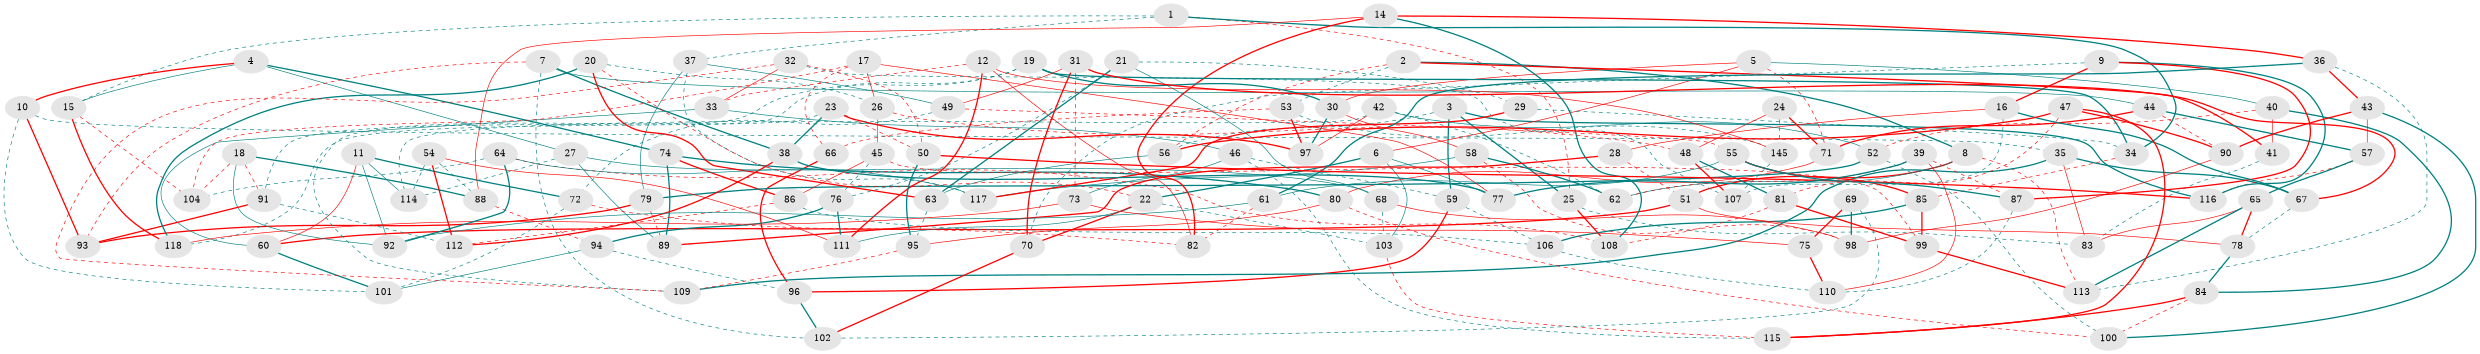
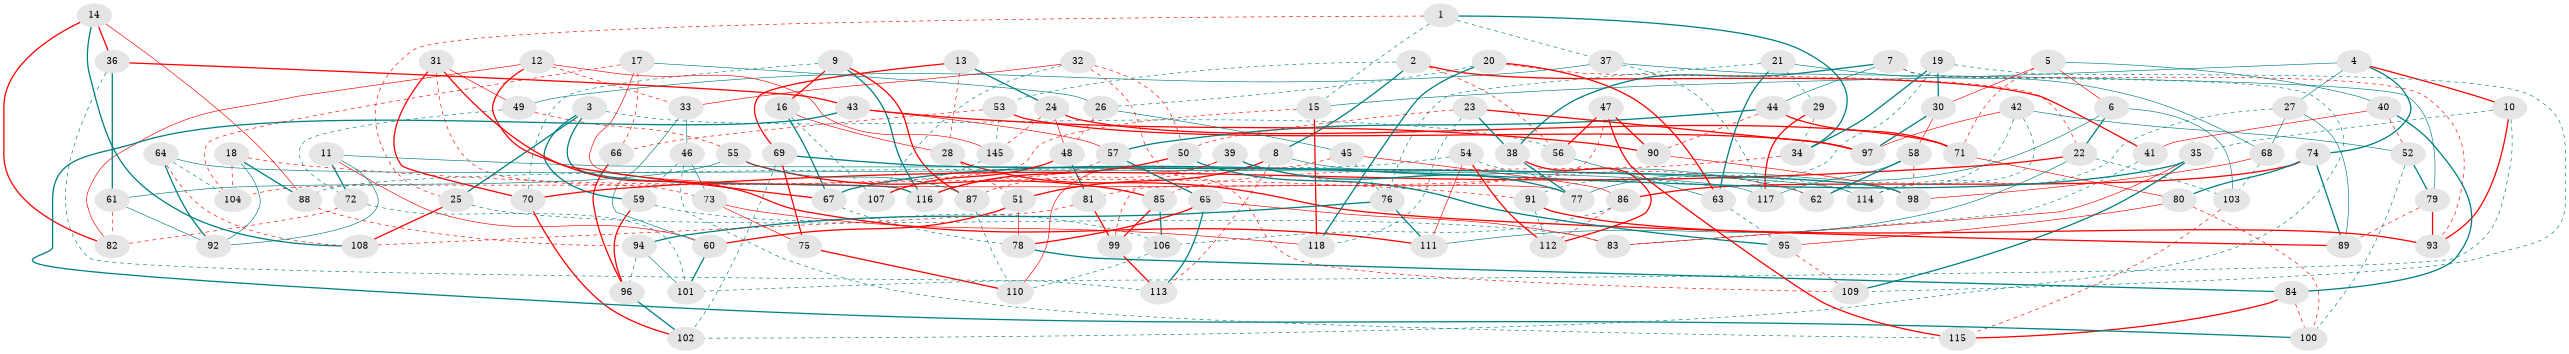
none -> (961, 62)
(871, 85) -> (882, 78)
(1872, 183) -> (853, 177)
